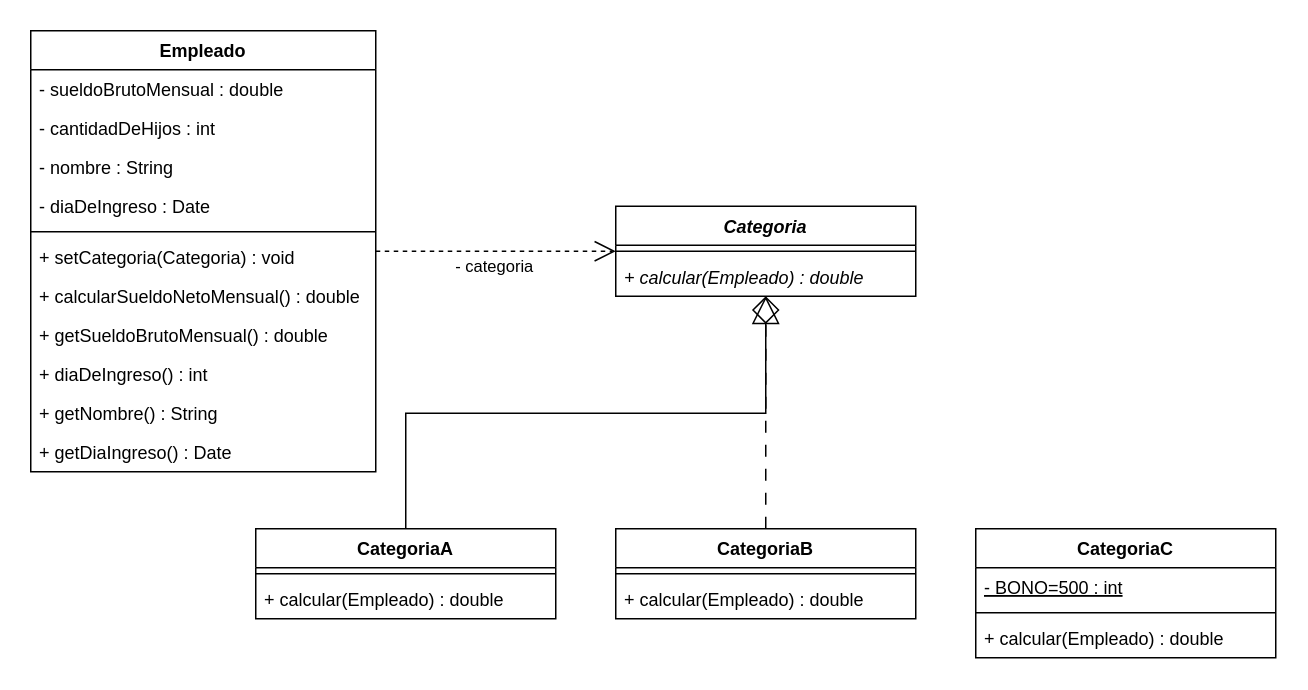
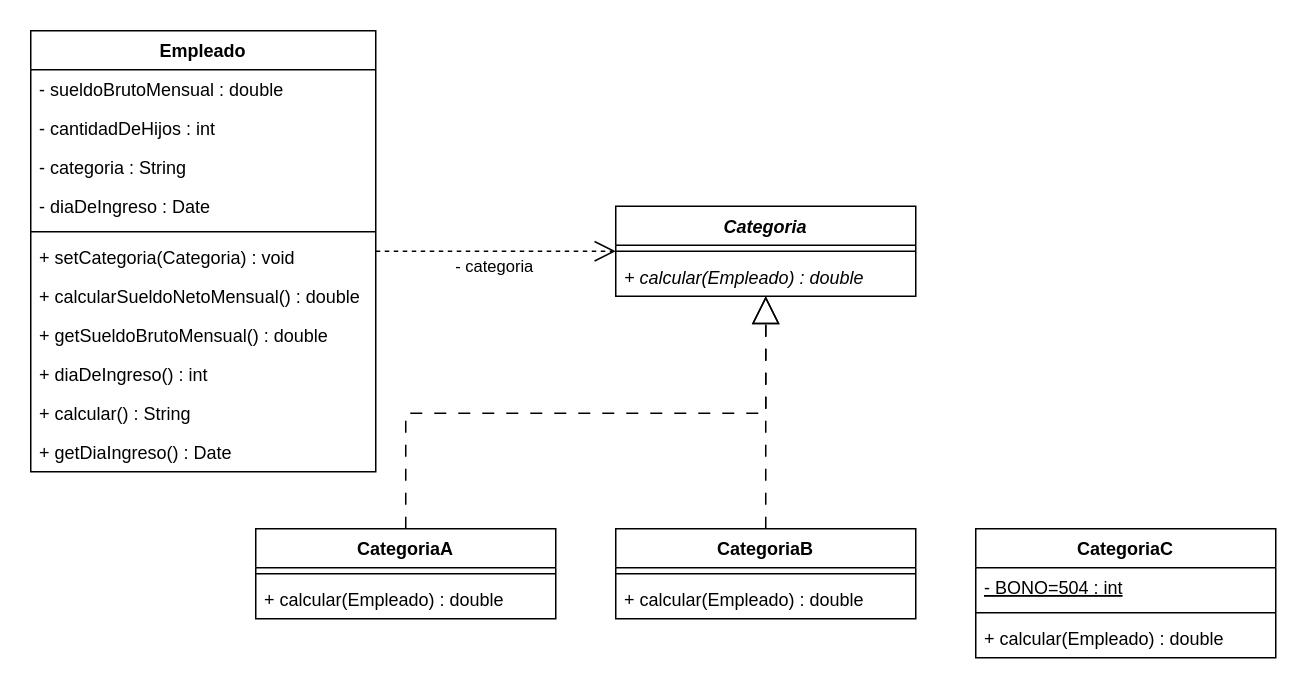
(113, 168) -> (126, 168)
(138, 414) -> (128, 414)
(766, 415) -> (766, 415)
(406, 511) -> (406, 511)
(1053, 588) -> (1053, 588)
